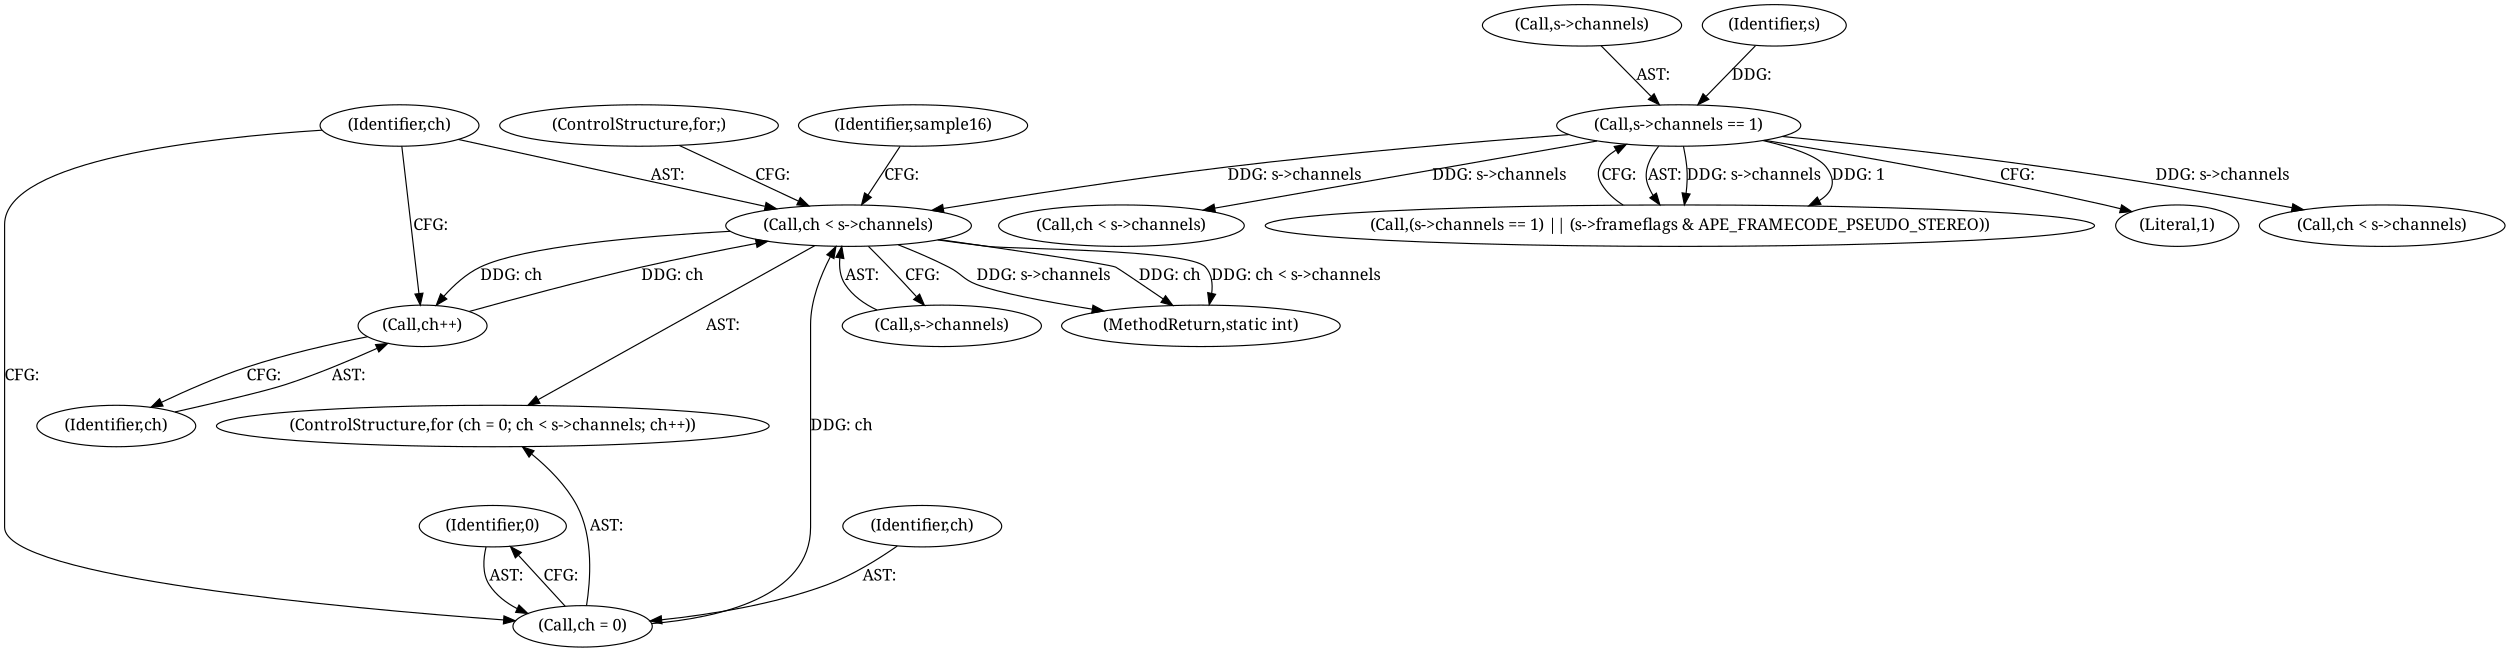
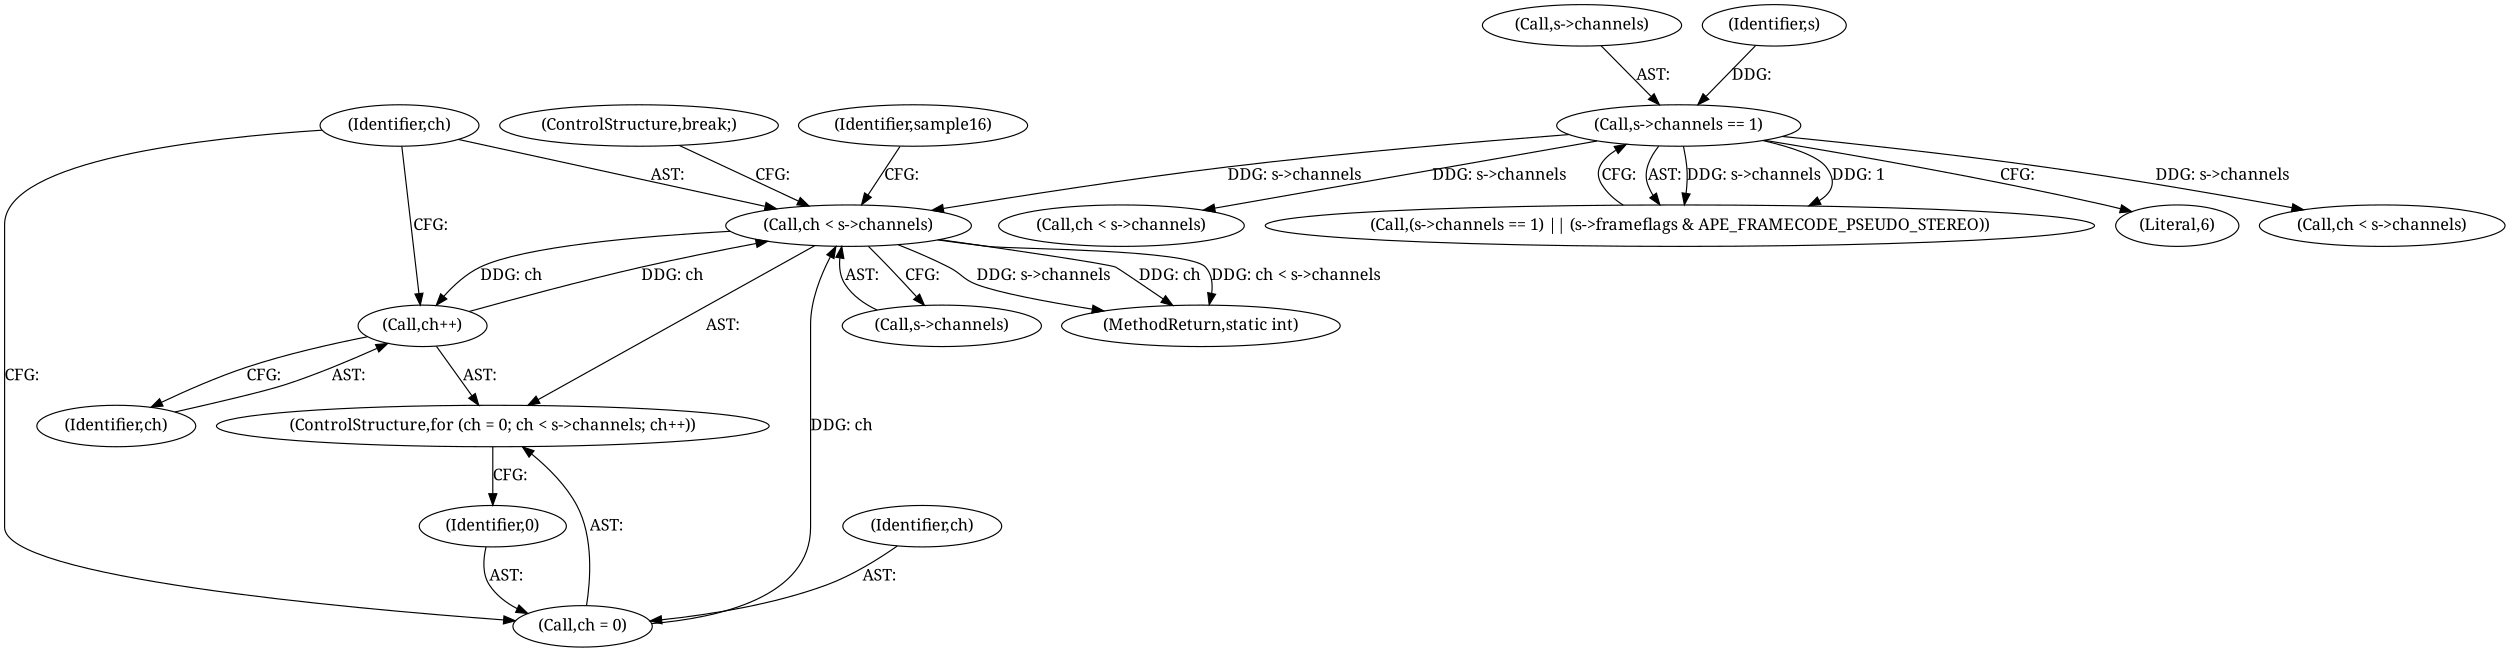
(639, 126) -> (639, 126)
(2177, 226) -> (2177, 226)
none -> (454, 371)
(542, 581) -> (493, 470)
